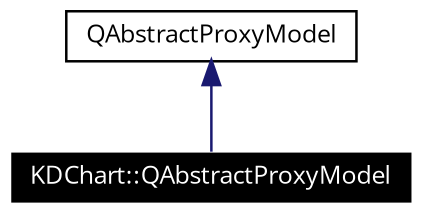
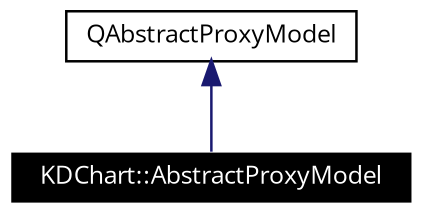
(211, 178) -> (211, 178)
